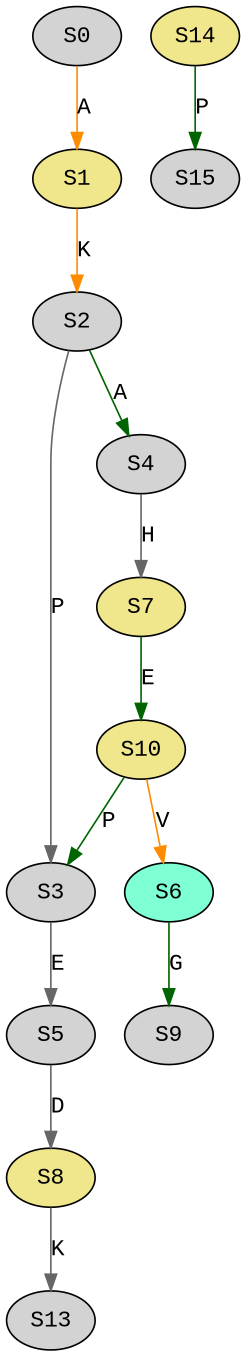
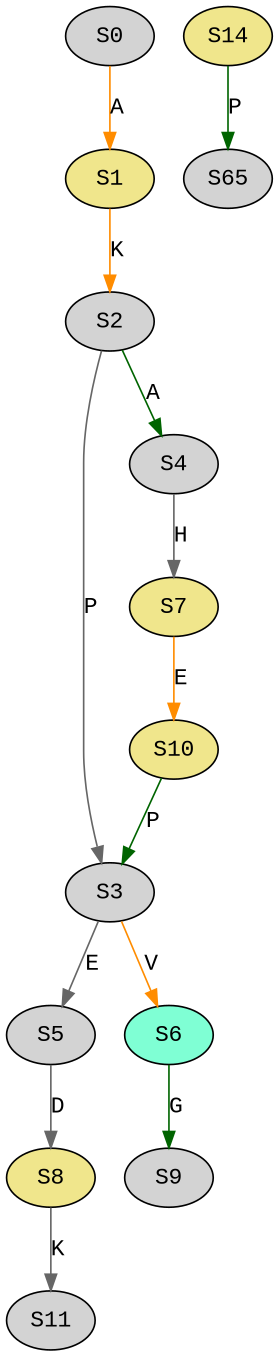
(195, 179) -> (228, 179)
(141, 670) -> (174, 670)
(153, 813) -> (136, 956)
(51, 1320) -> (51, 1320)
